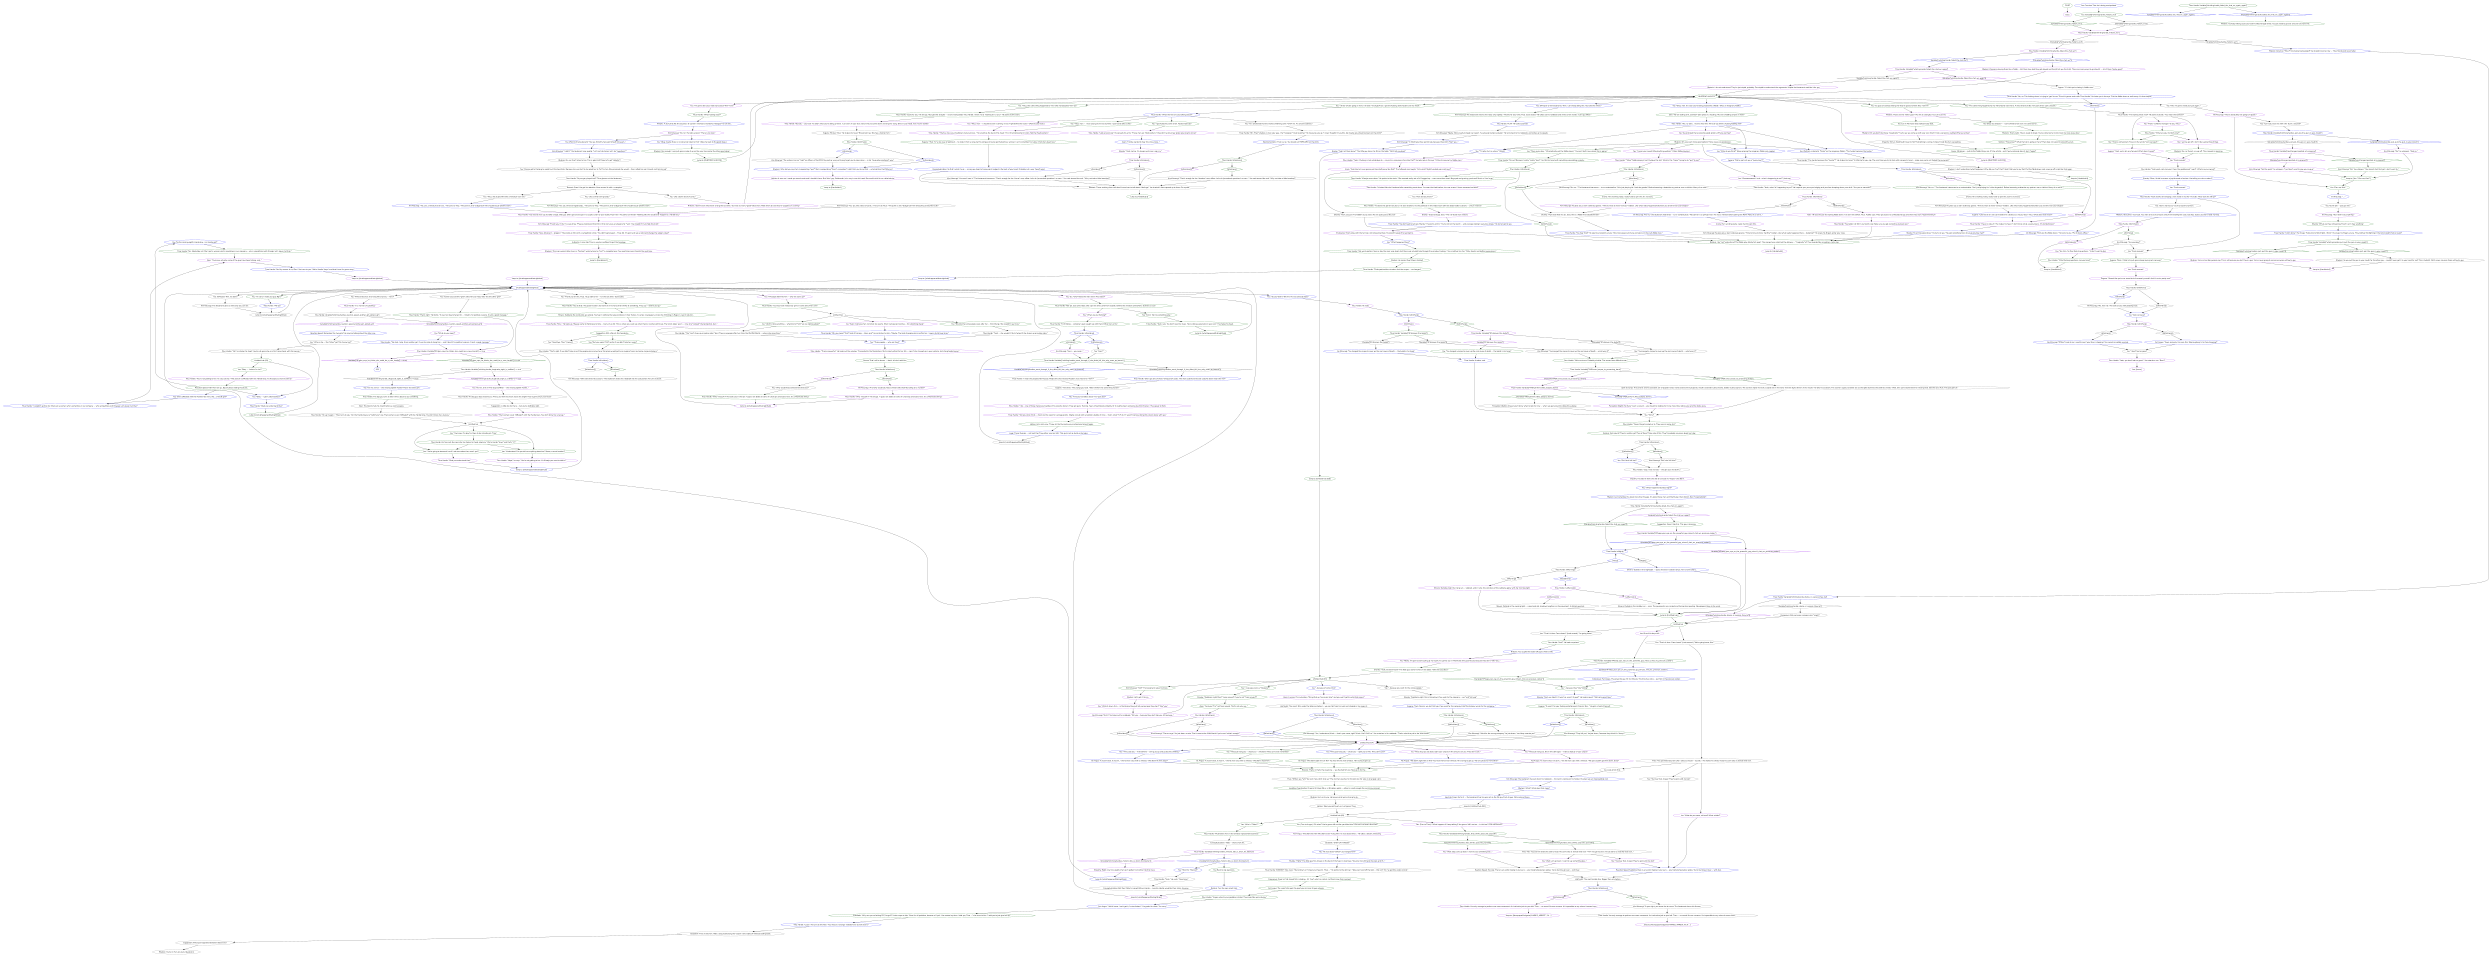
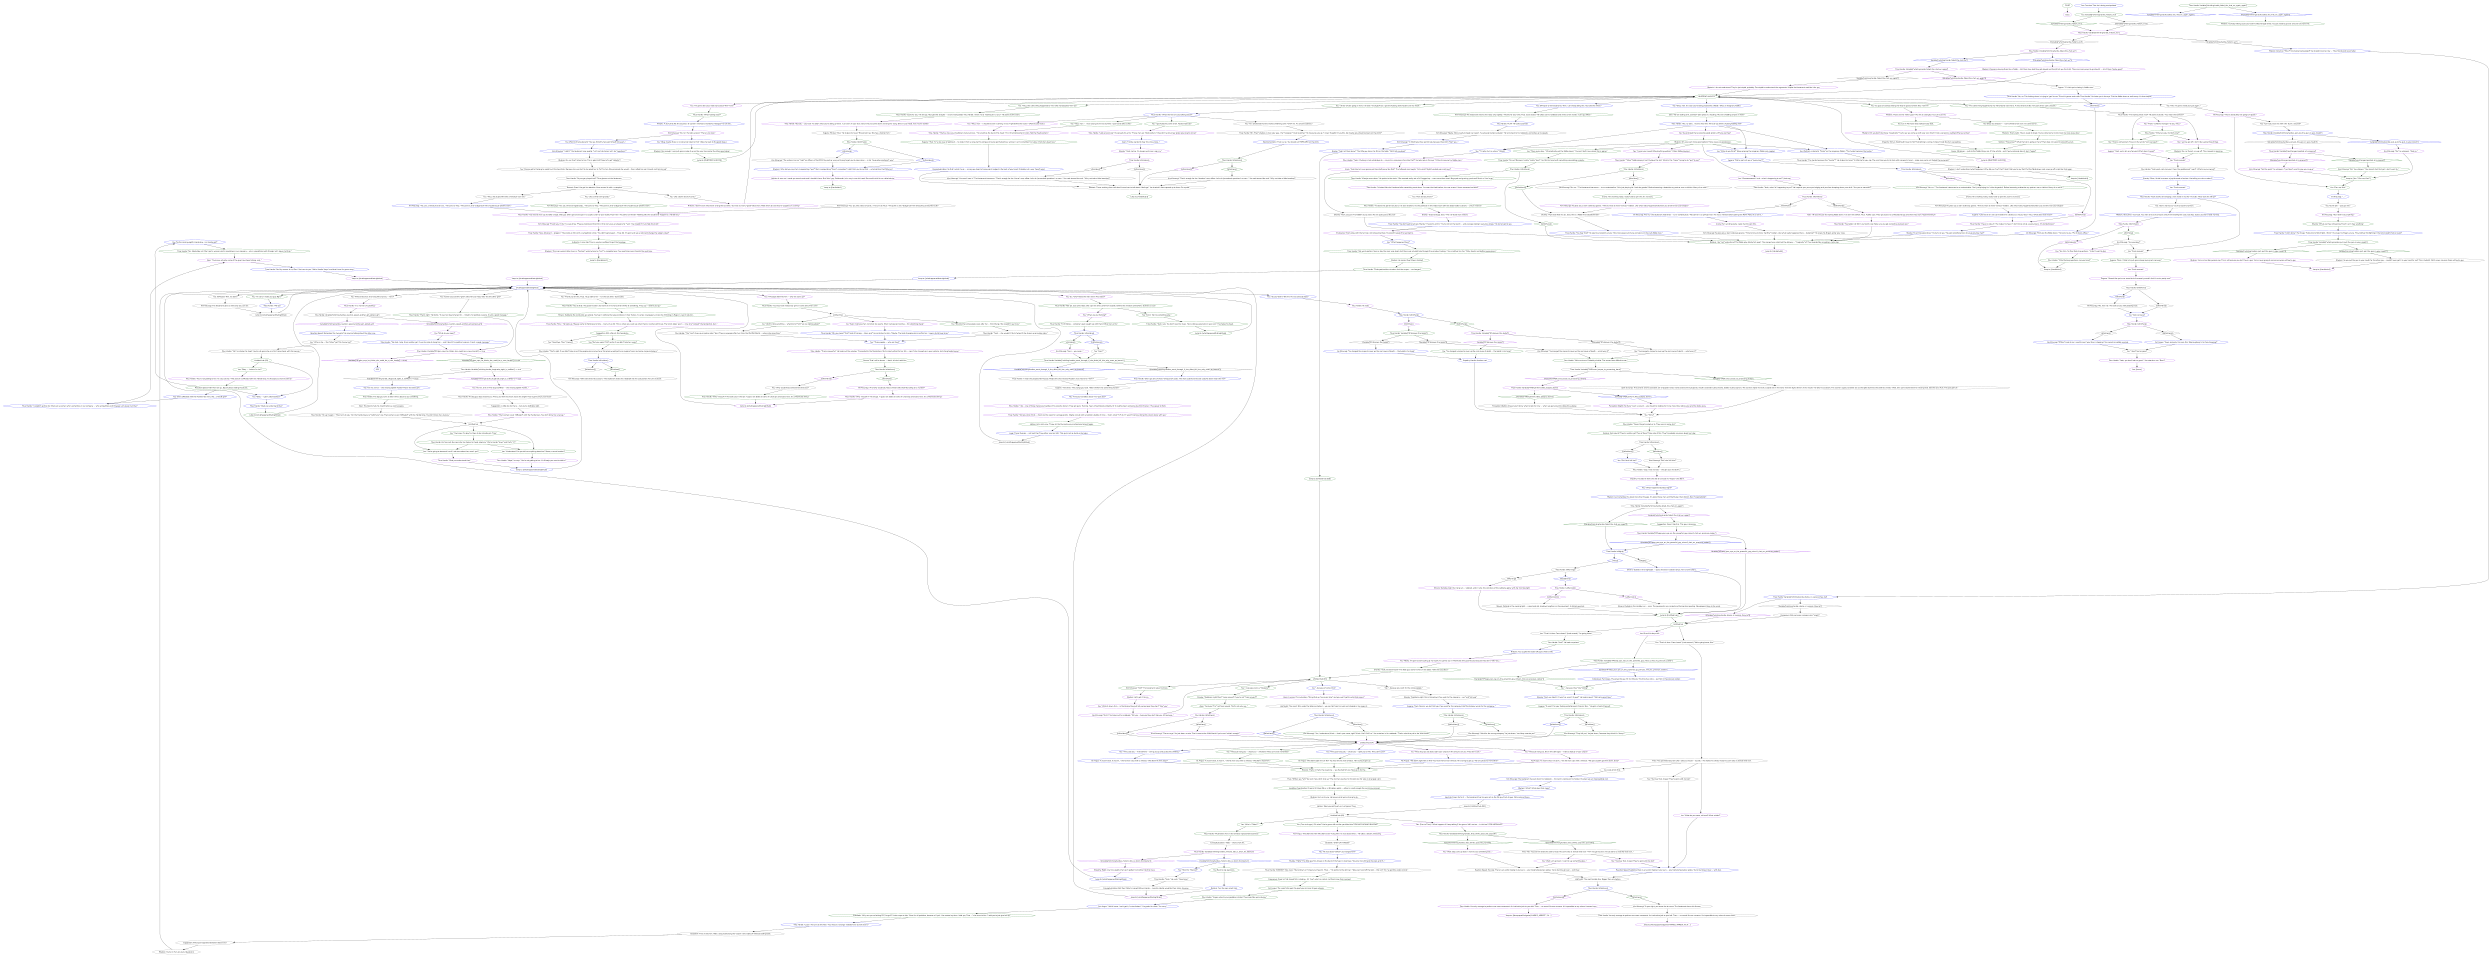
(1475, 360) -> (1475, 360)
none -> (160, 452)
(1616, 557) -> (1614, 556)
none -> (1559, 592)
